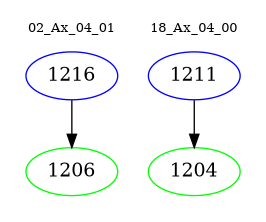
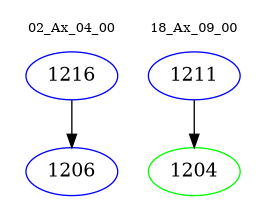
(72, 29) -> (72, 29)
(194, 29) -> (194, 29)
(72, 172) -> (72, 172)
